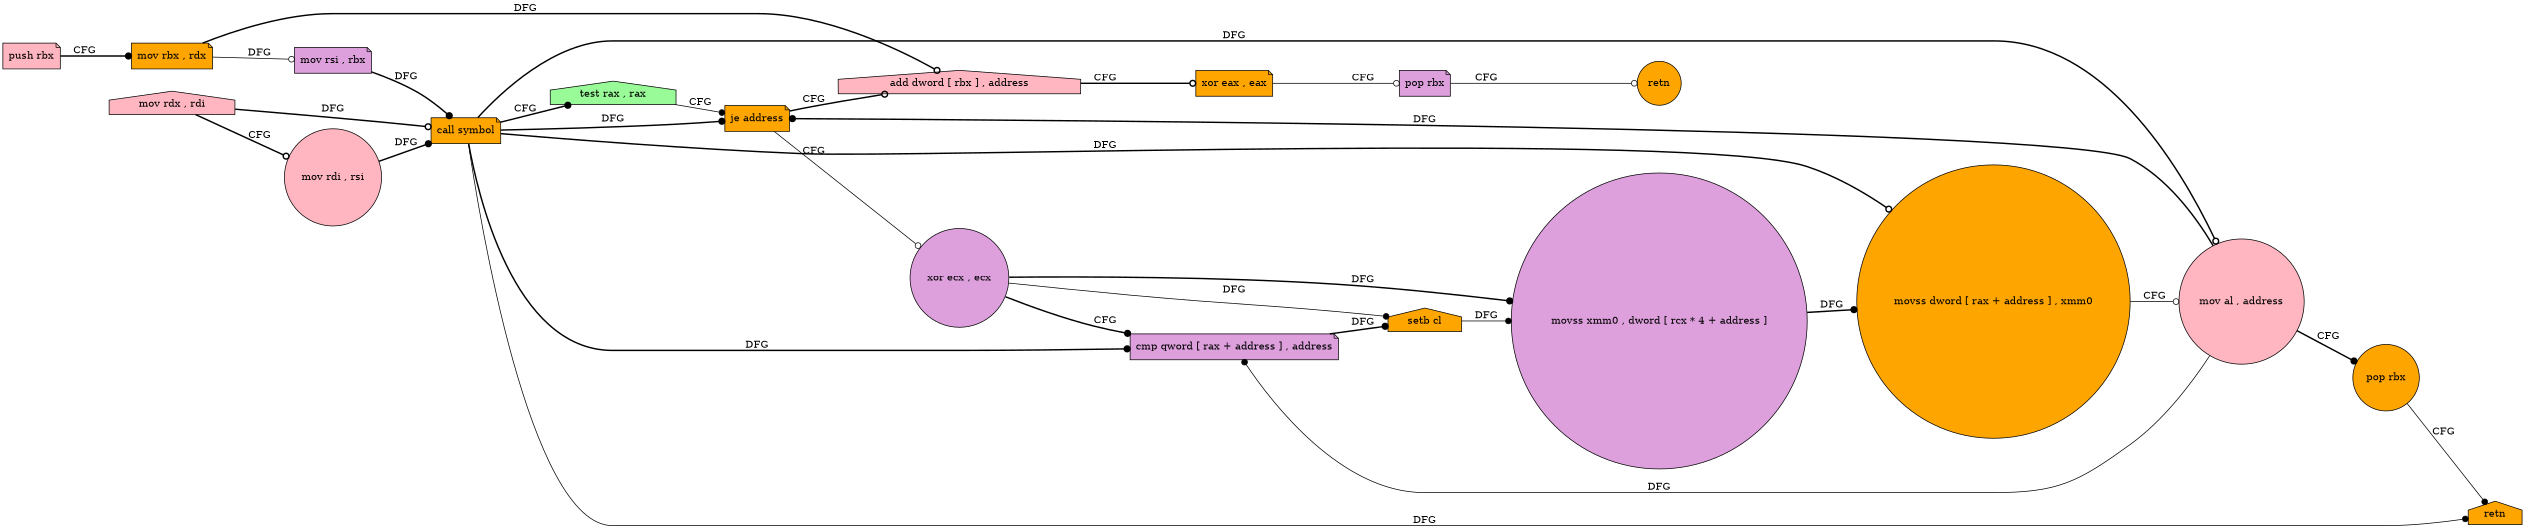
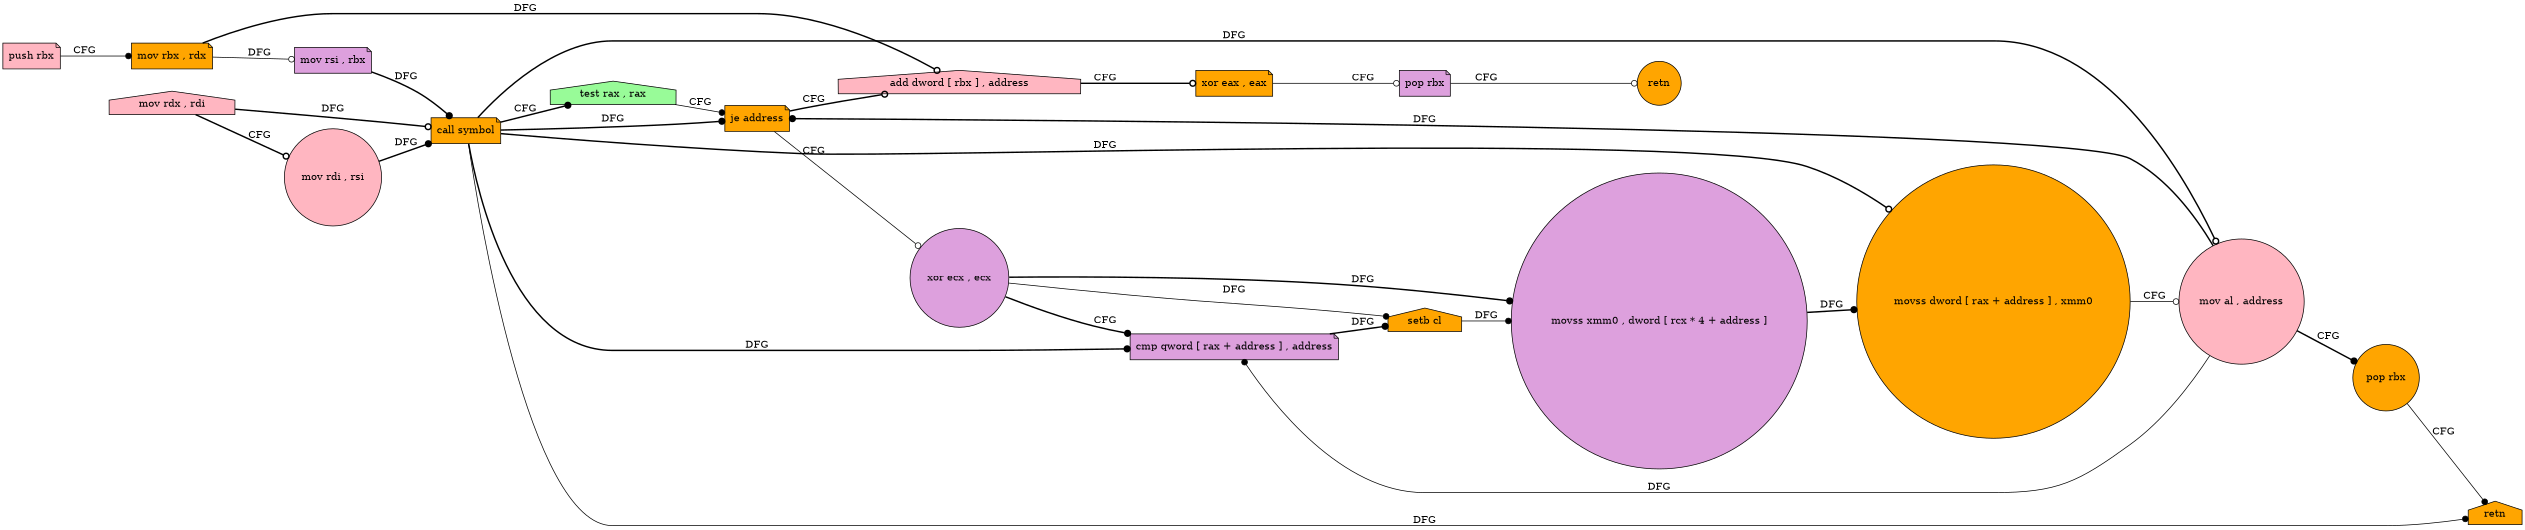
(93, 56) -> (93, 56)
